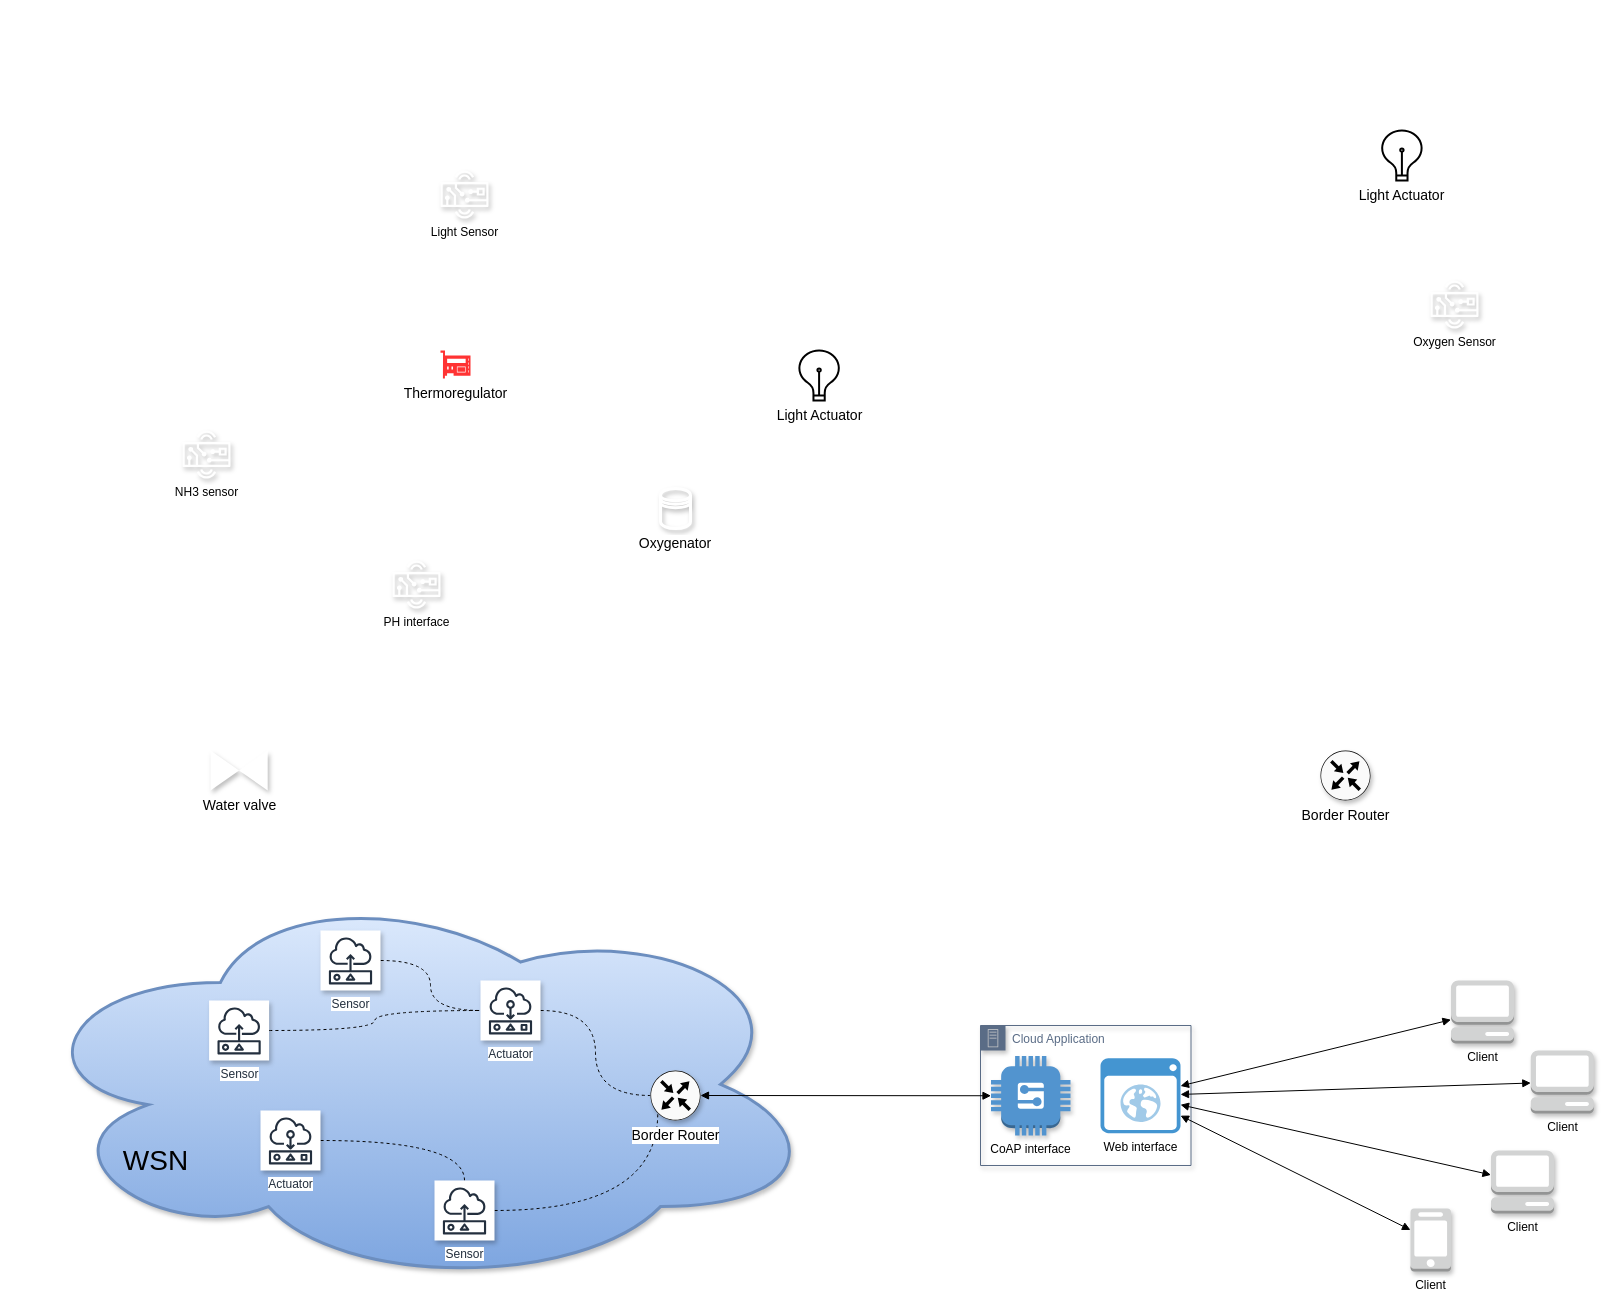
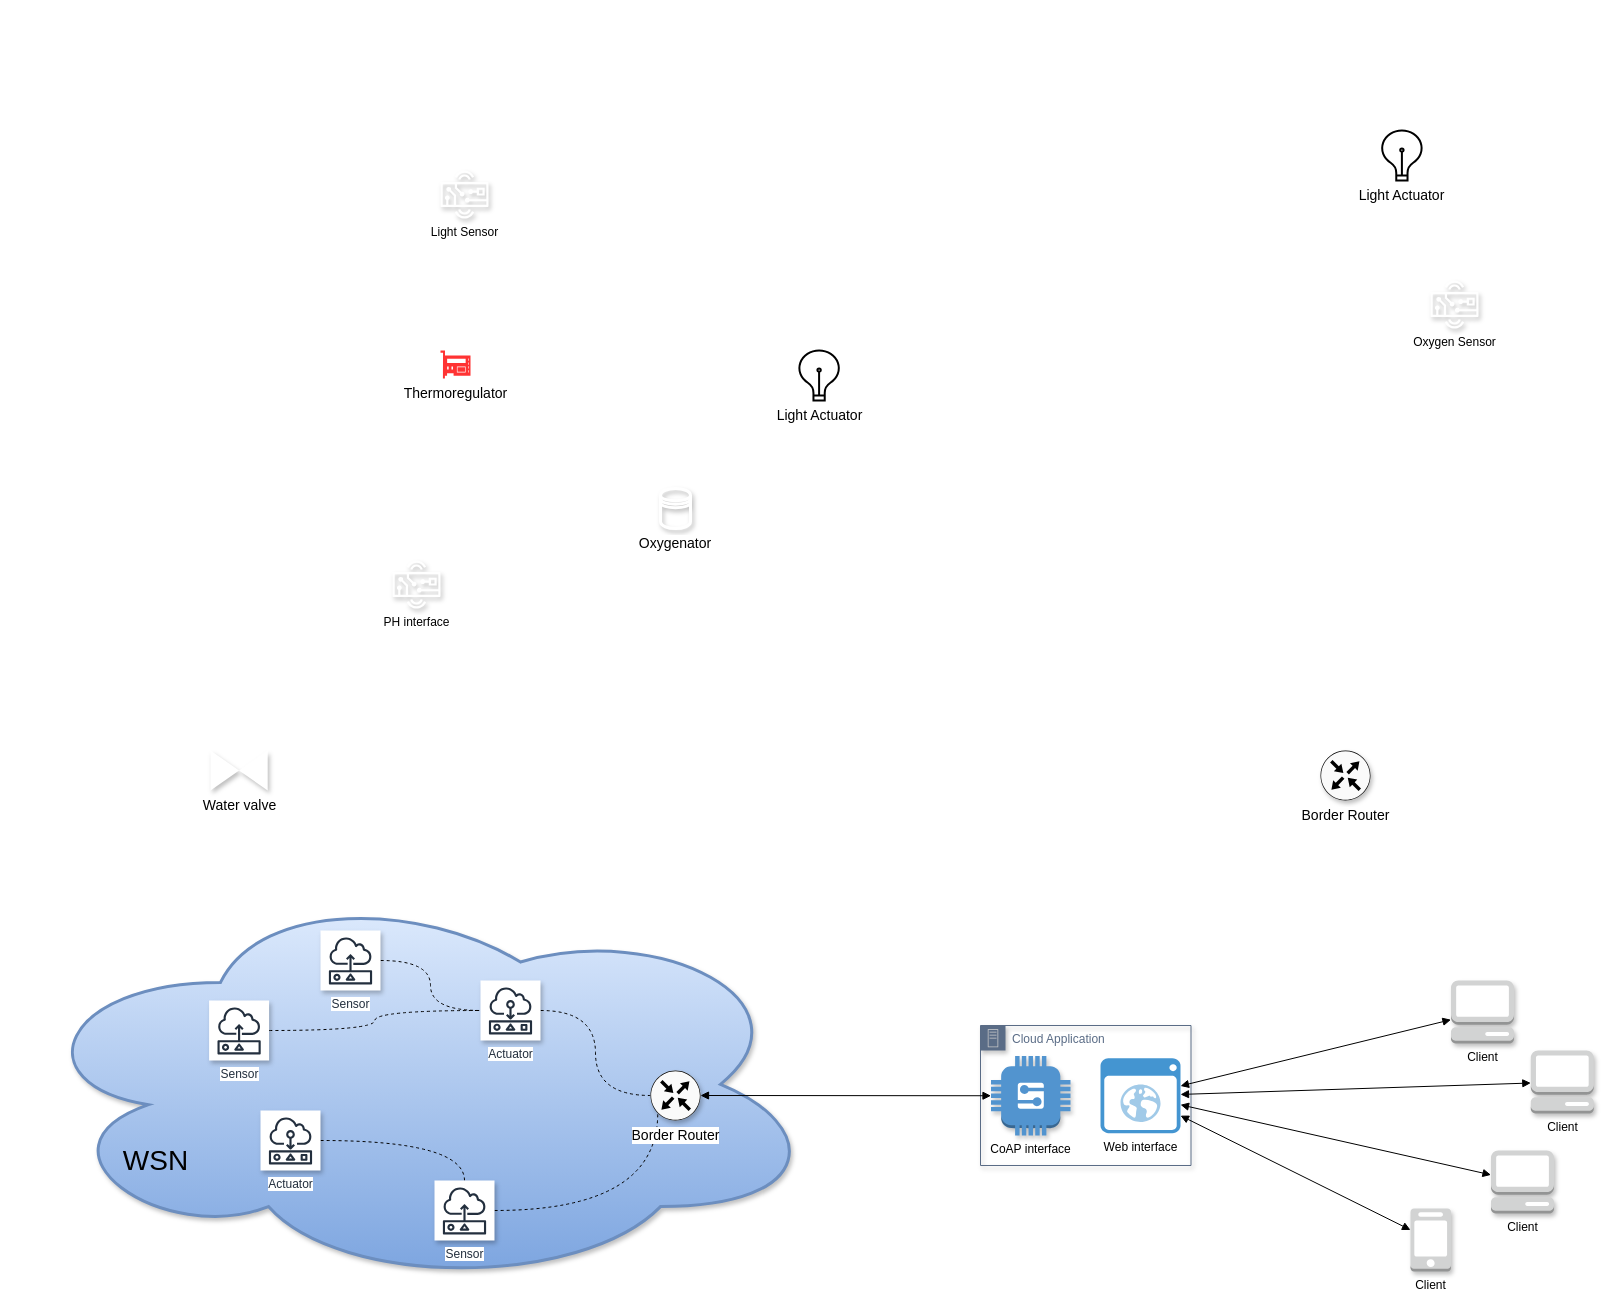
(207, 455) -> none
